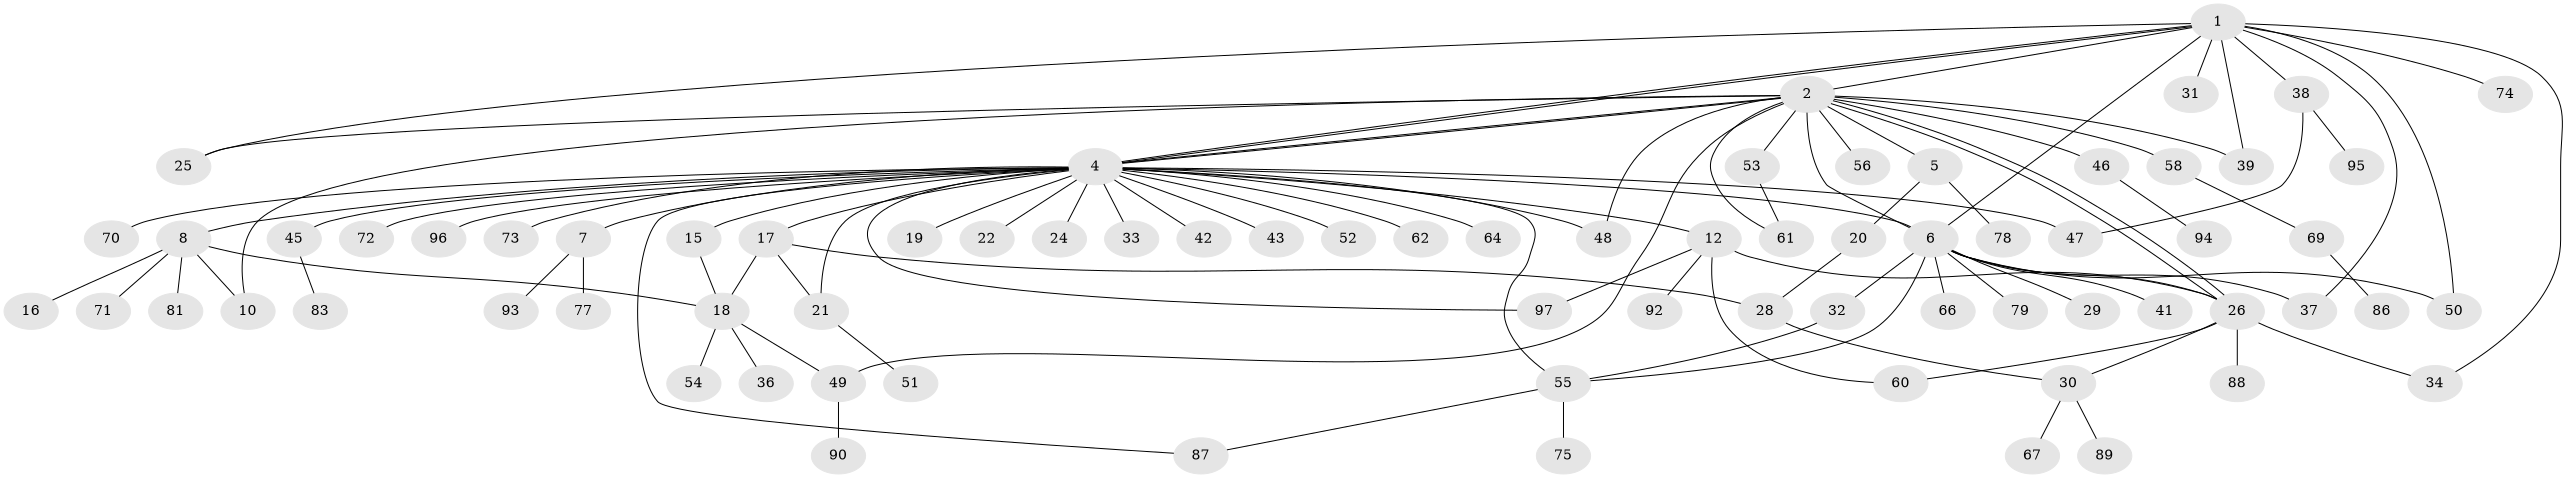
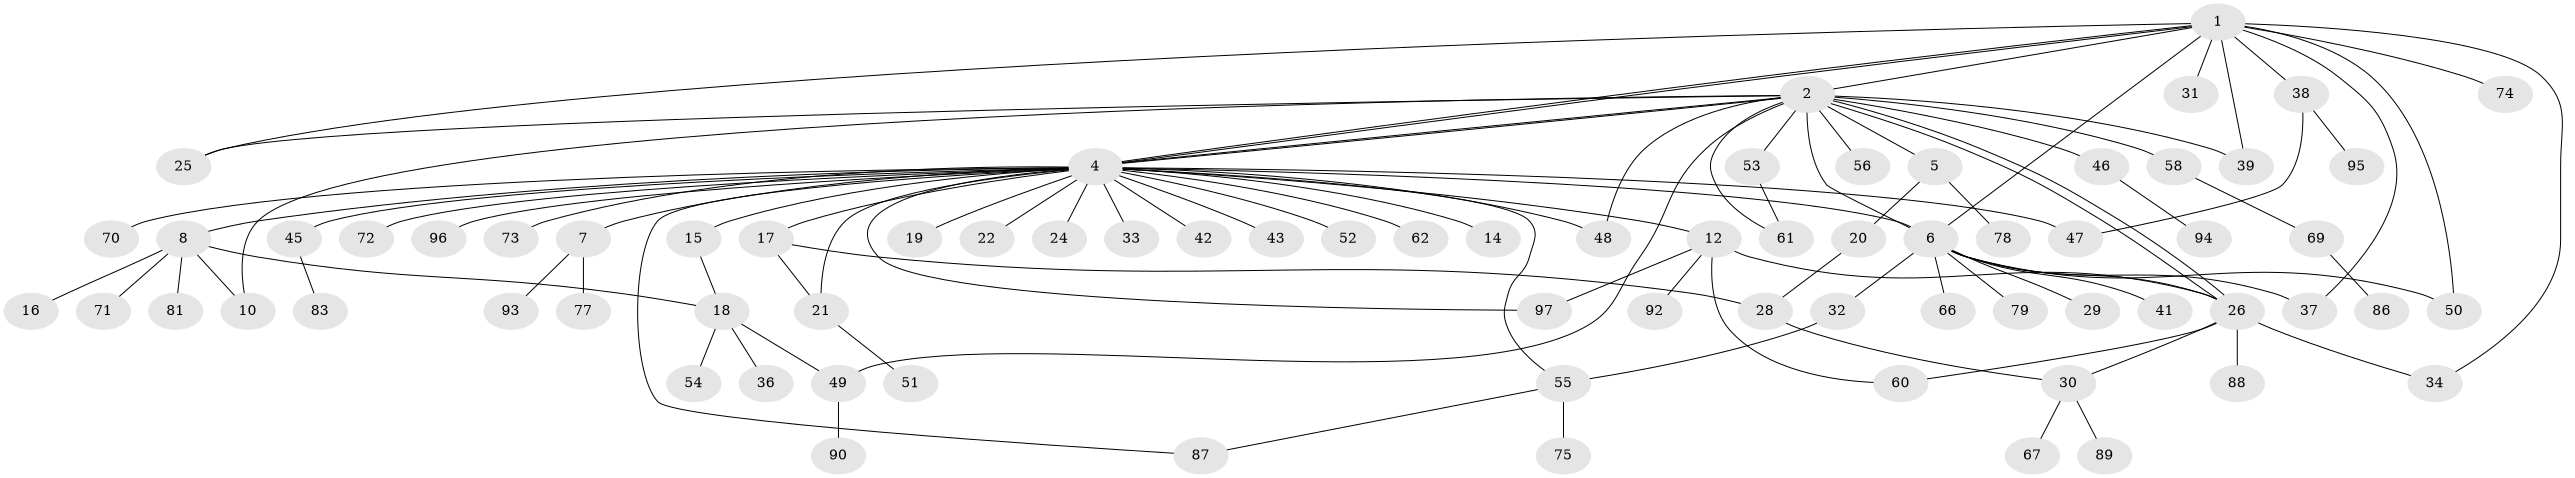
(1493, 239) -> (1493, 239)
(744, 275) -> none
(1788, 356) -> none
